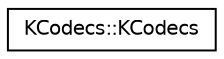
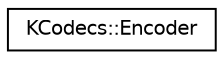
(112, 30) -> (112, 30)
